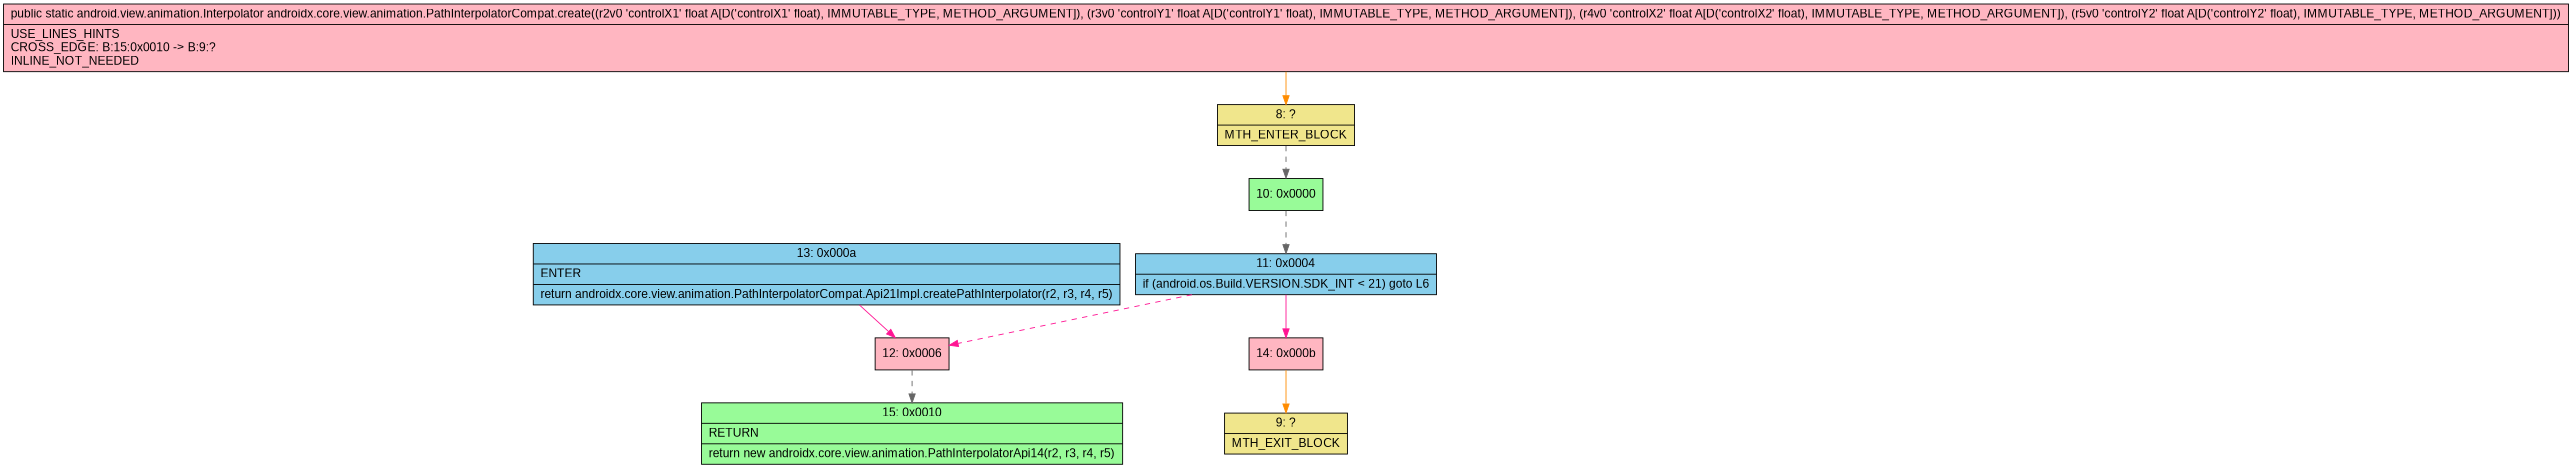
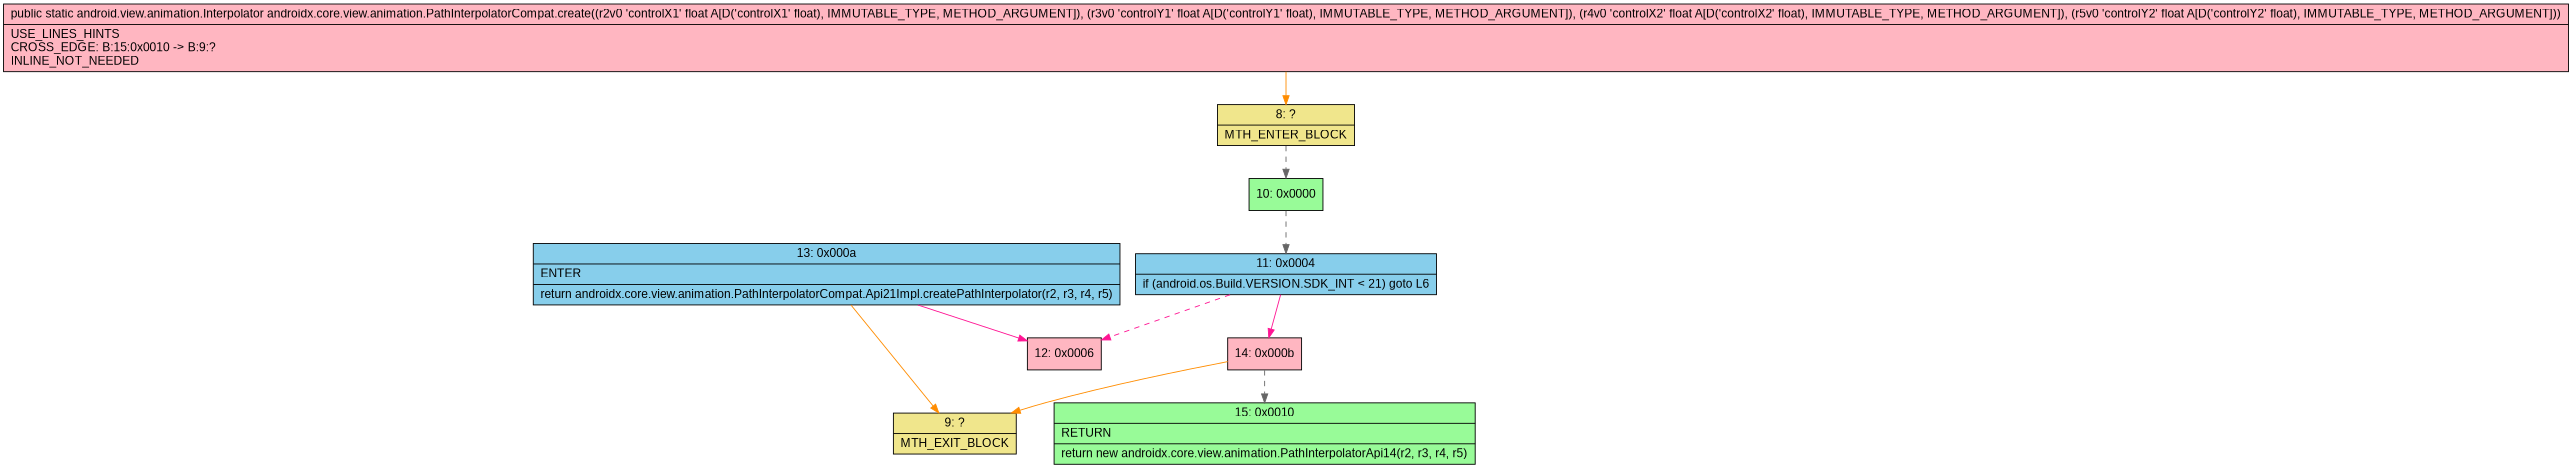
none -> (892, 355)
(912, 382) -> (1265, 382)
